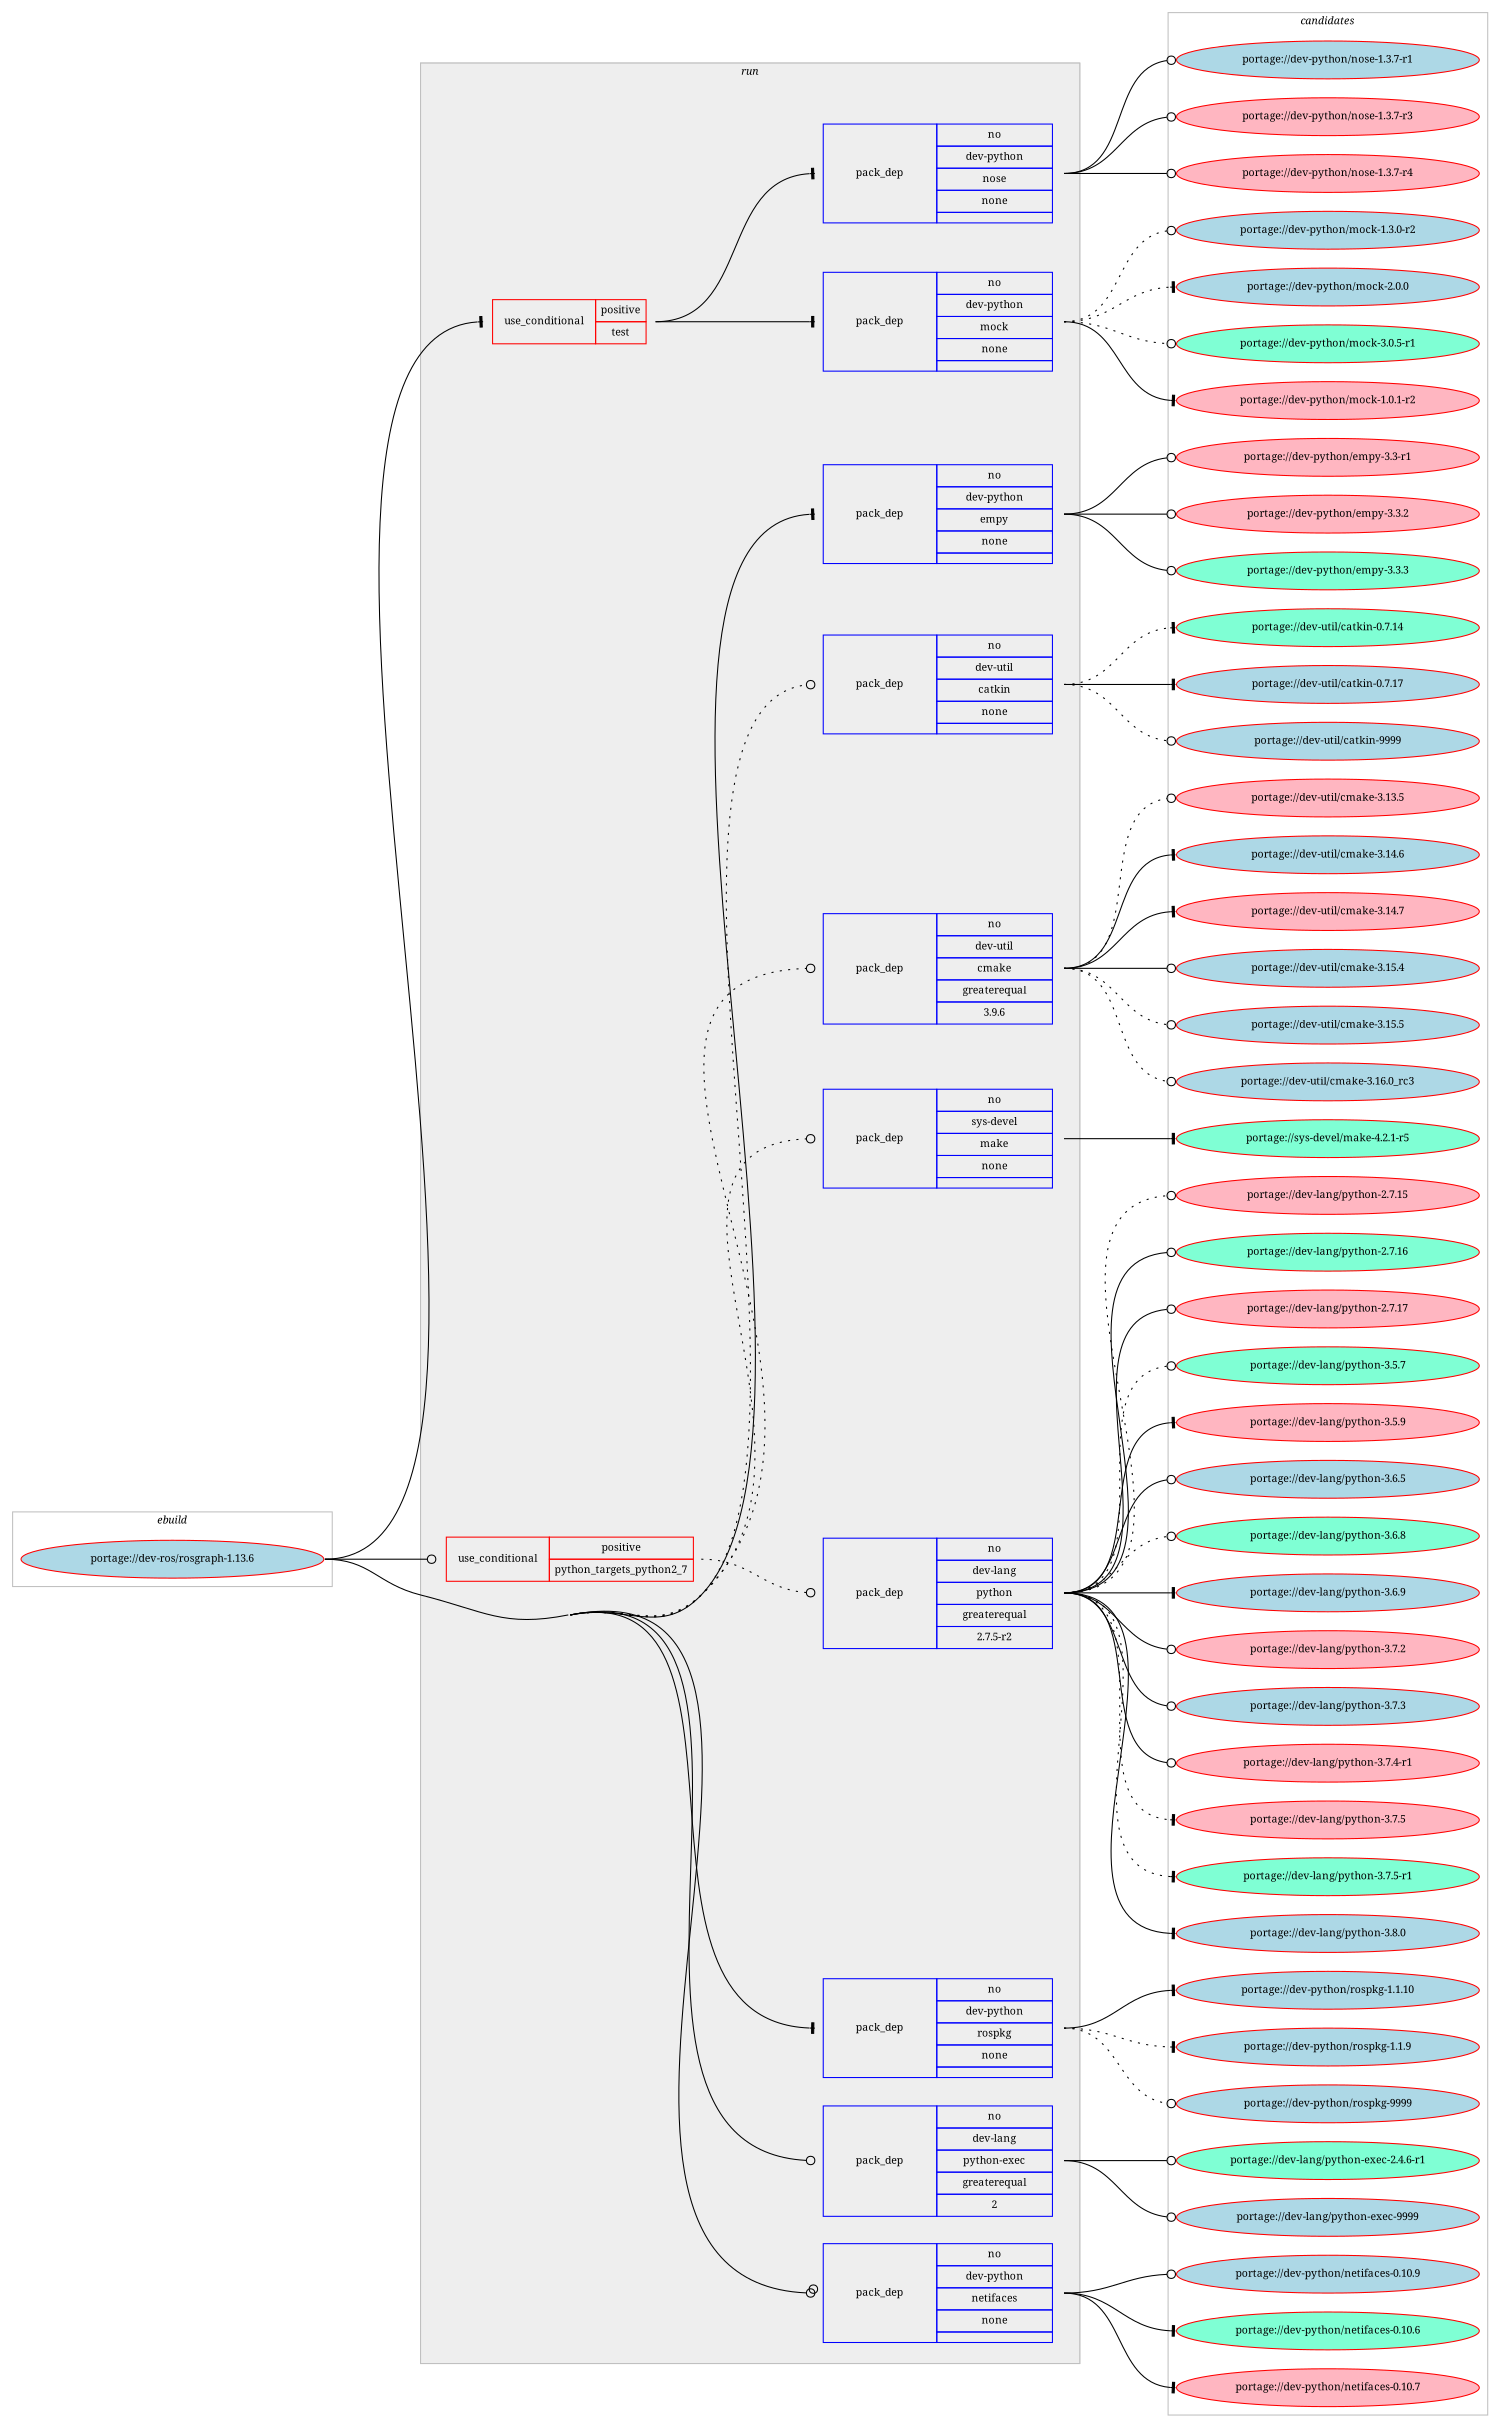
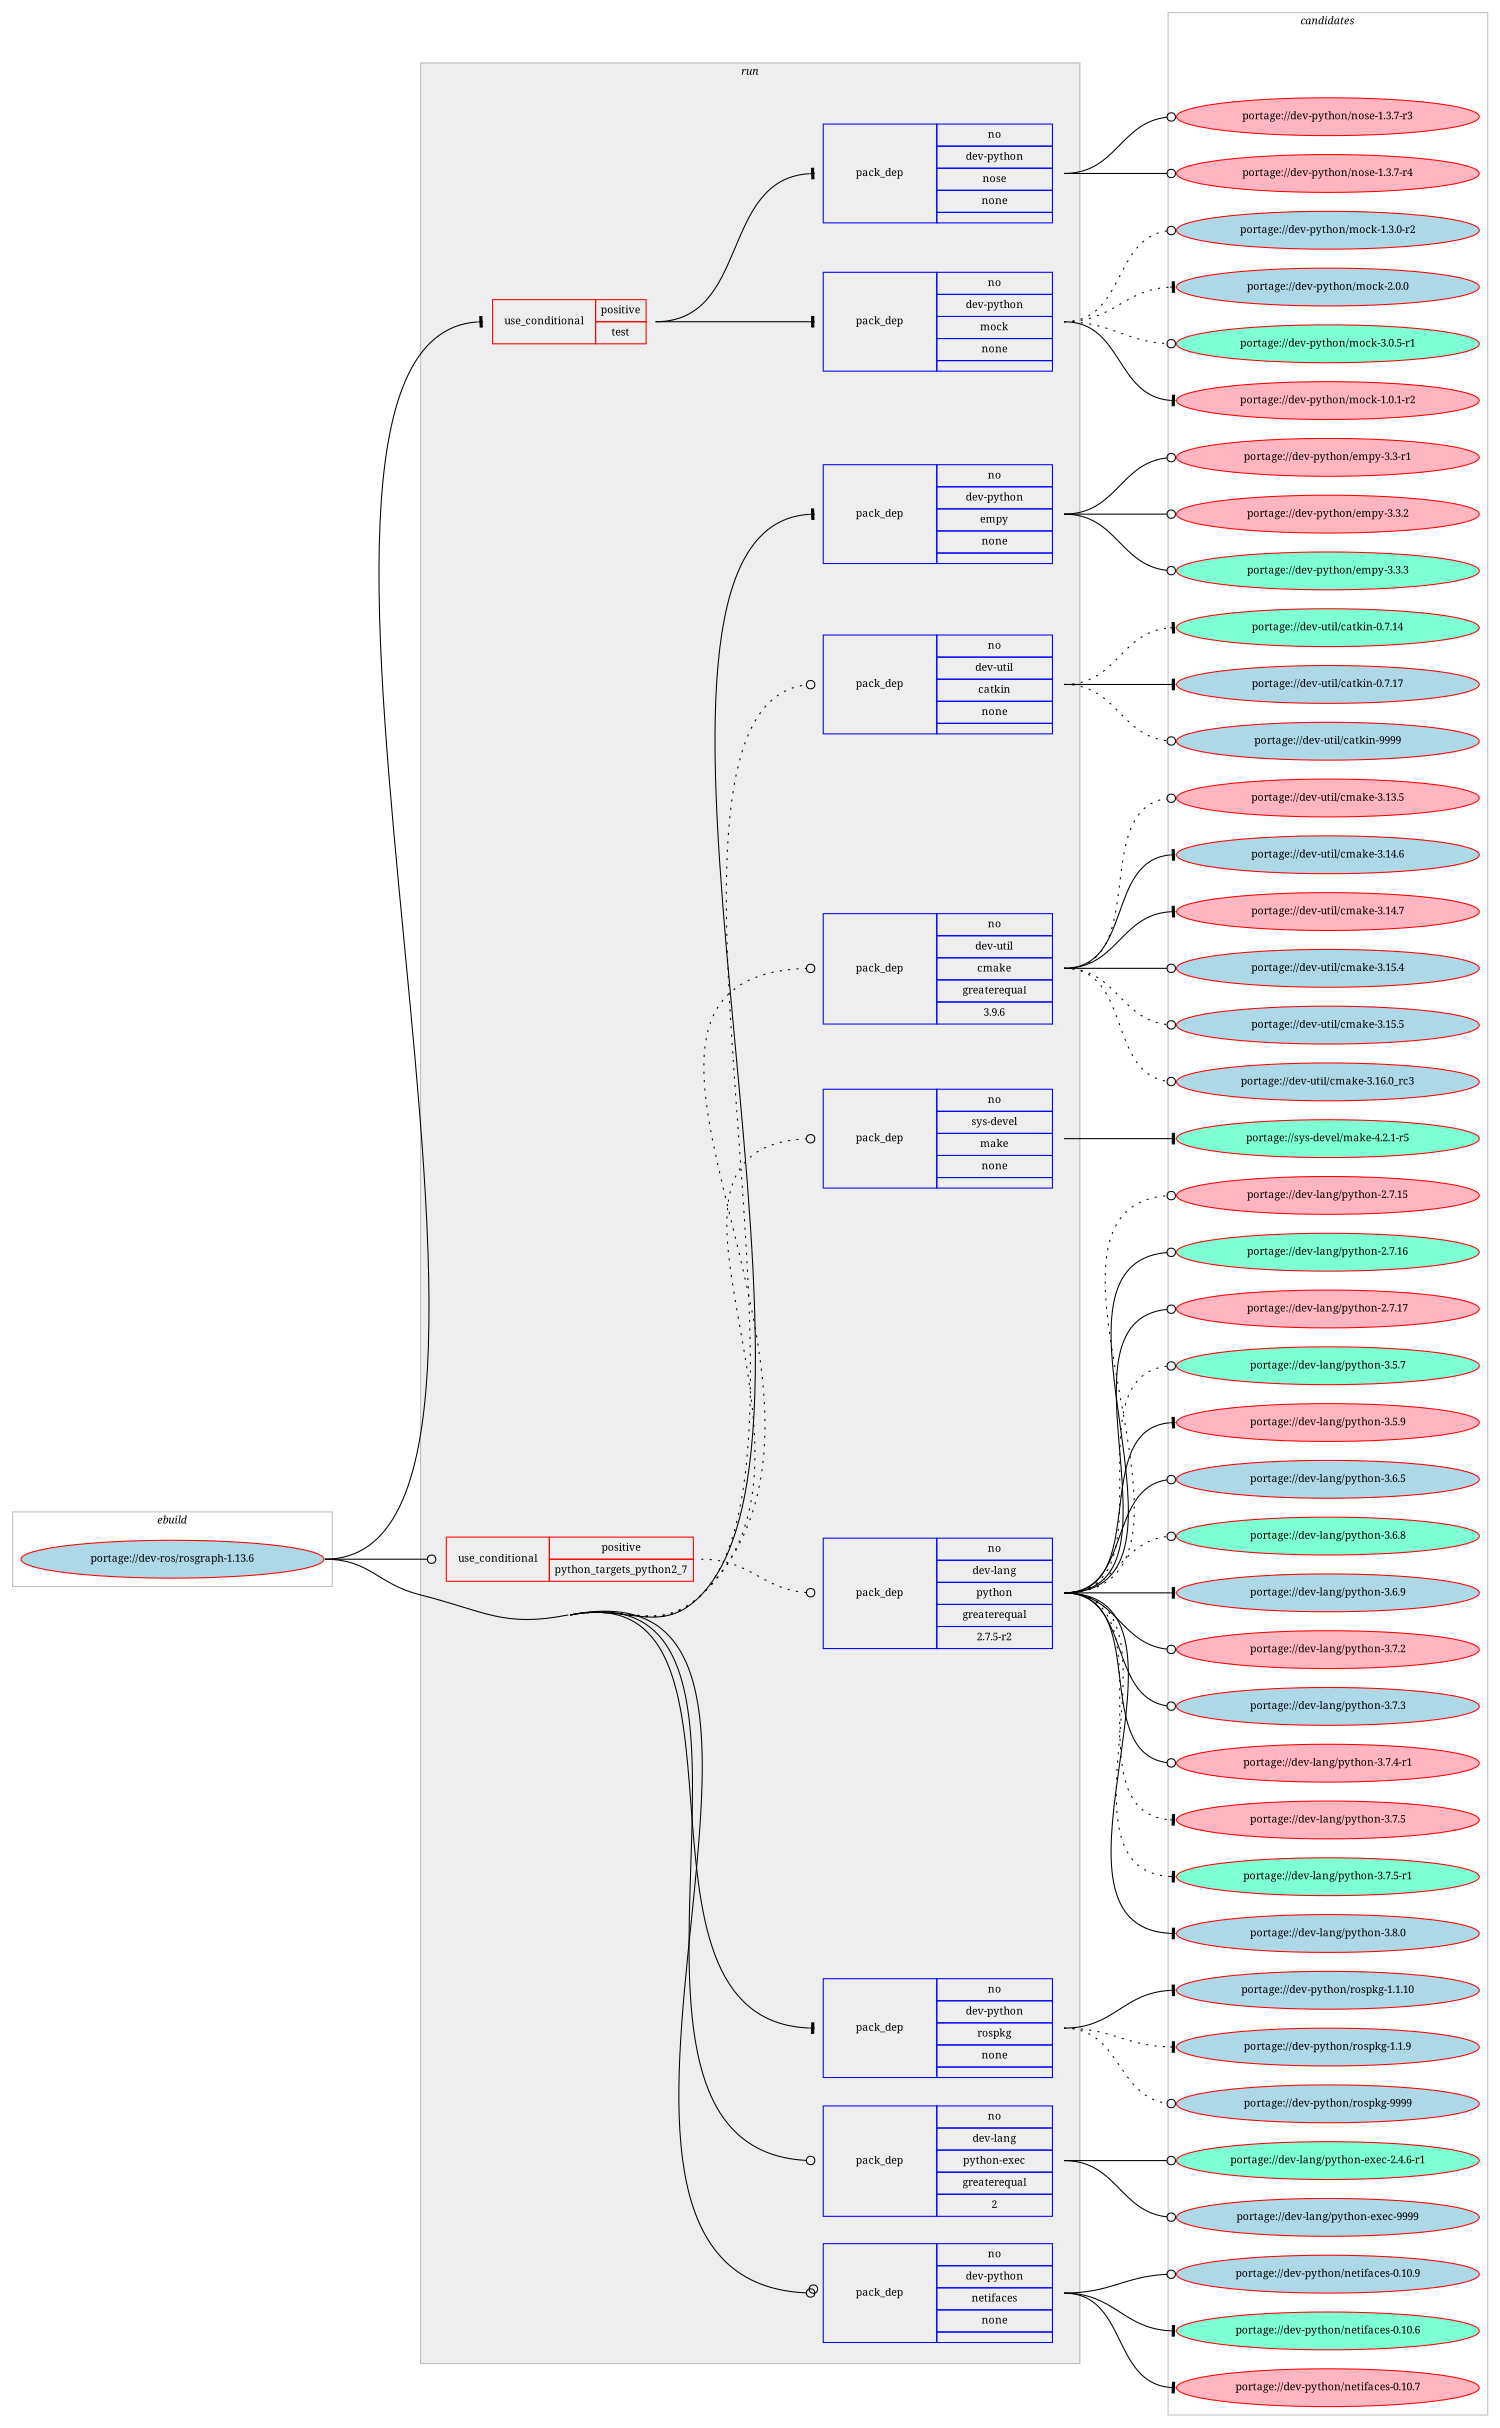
(1328, 60) -> none
